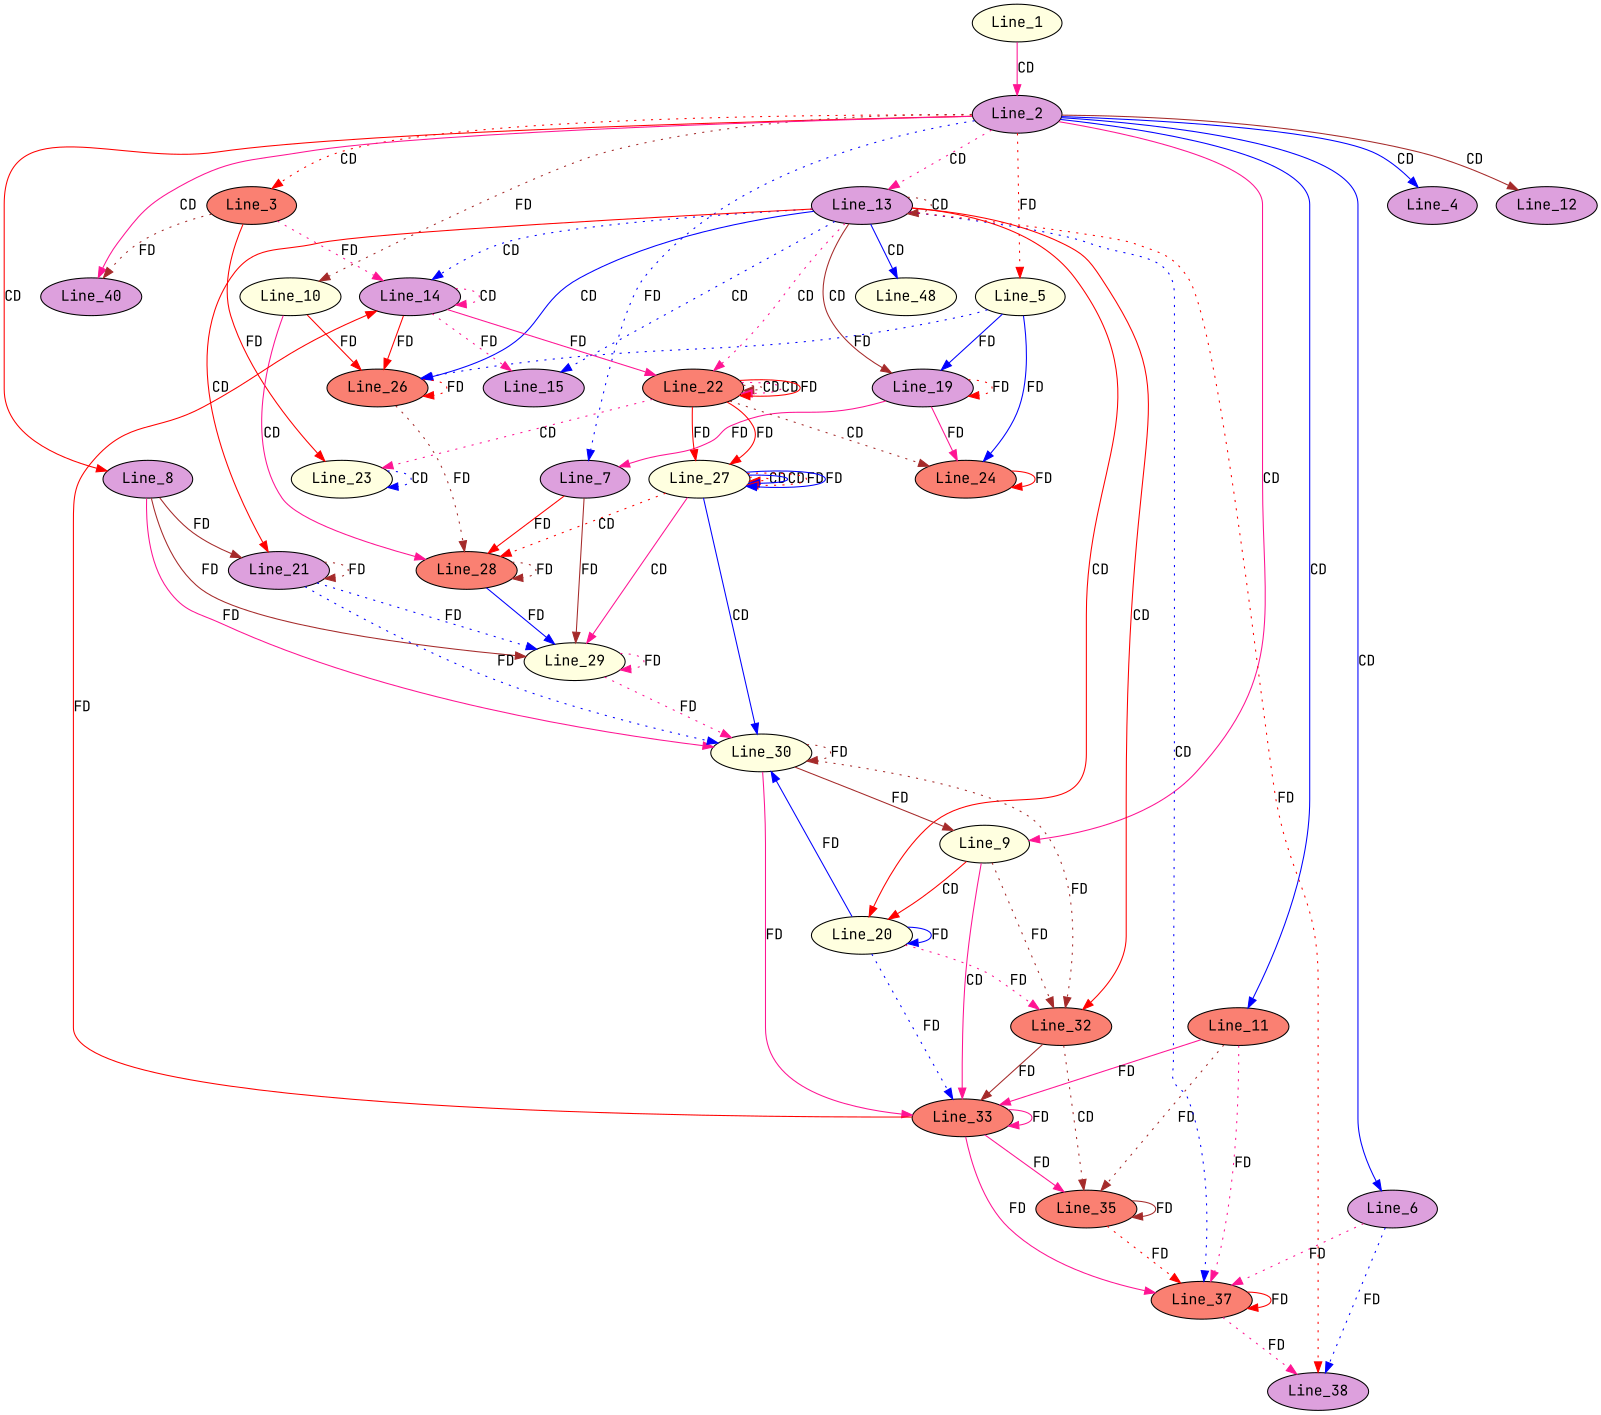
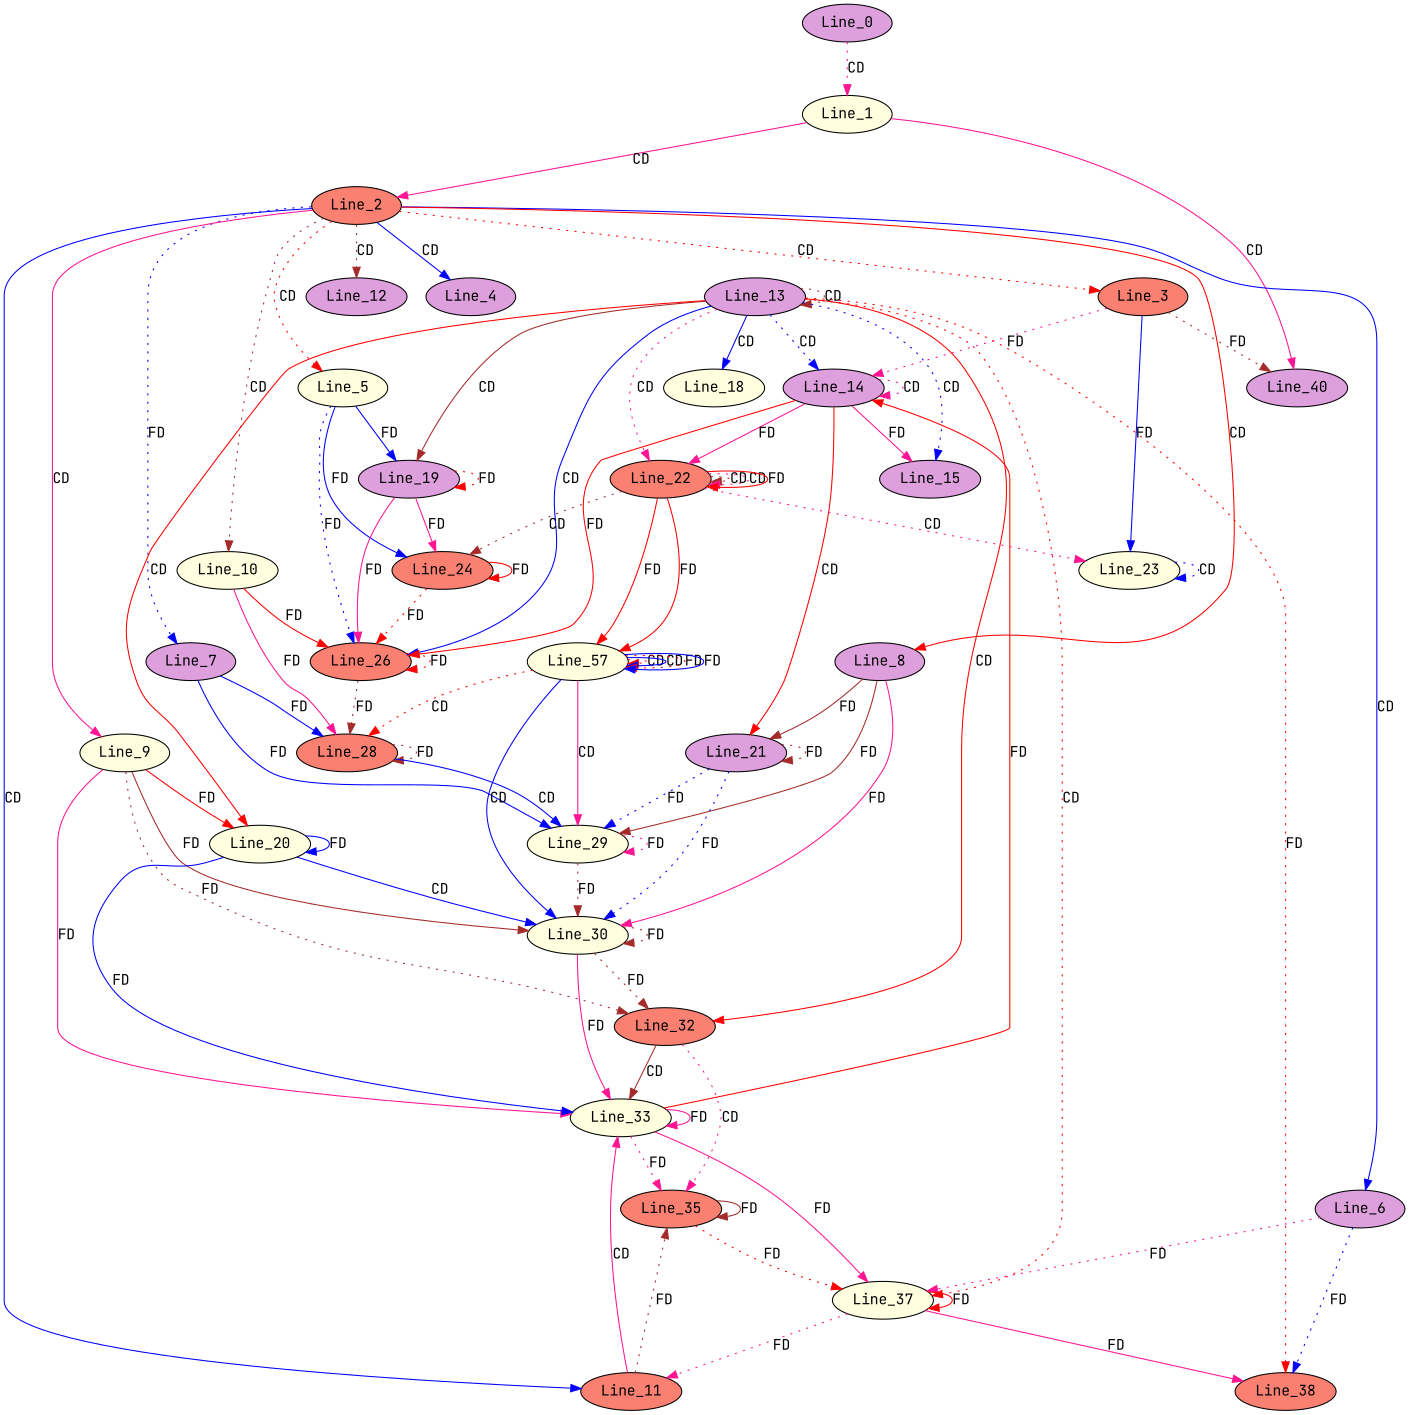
none -> (847, 23)
(1017, 114) -> (357, 206)
(1356, 139) -> (357, 246)
(311, 151) -> (1132, 180)
(945, 157) -> none
(524, 206) -> (258, 388)
(1028, 206) -> (288, 297)
(377, 236) -> (816, 572)
(906, 297) -> (714, 388)
(467, 339) -> (878, 430)
(244, 348) -> (1137, 423)
(741, 422) -> (362, 561)
(272, 434) -> (292, 662)
(699, 479) -> (578, 662)
(530, 521) -> (269, 701)
(580, 565) -> (350, 785)
none -> (405, 612)
(536, 616) -> (547, 799)
(1174, 641) -> (1062, 761)
(663, 705) -> (578, 884)
(869, 797) -> (295, 901)
(831, 844) -> (440, 890)
(951, 890) -> (207, 799)
(975, 967) -> none
(975, 981) -> (67, 935)
(910, 1022) -> (218, 1046)
(1027, 1072) -> (655, 1072)
(1127, 1072) -> (621, 1255)
(1073, 1112) -> (720, 1111)
(963, 1118) -> (621, 1118)
(1234, 1159) -> (762, 1344)
(1020, 1160) -> (643, 1159)
(1202, 1300) -> (883, 1300)
(1256, 1343) -> (1079, 1345)
(1318, 1392) -> (1286, 1392)
